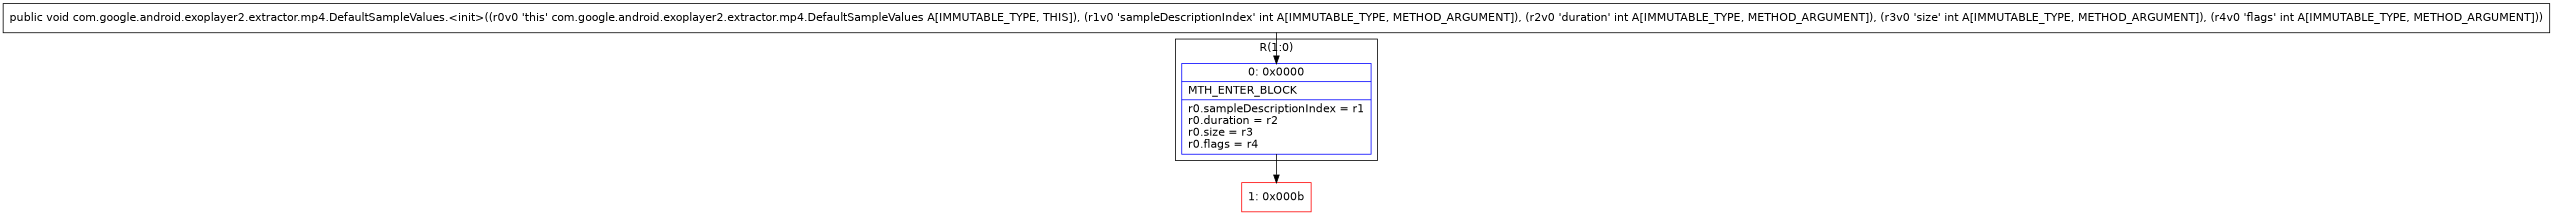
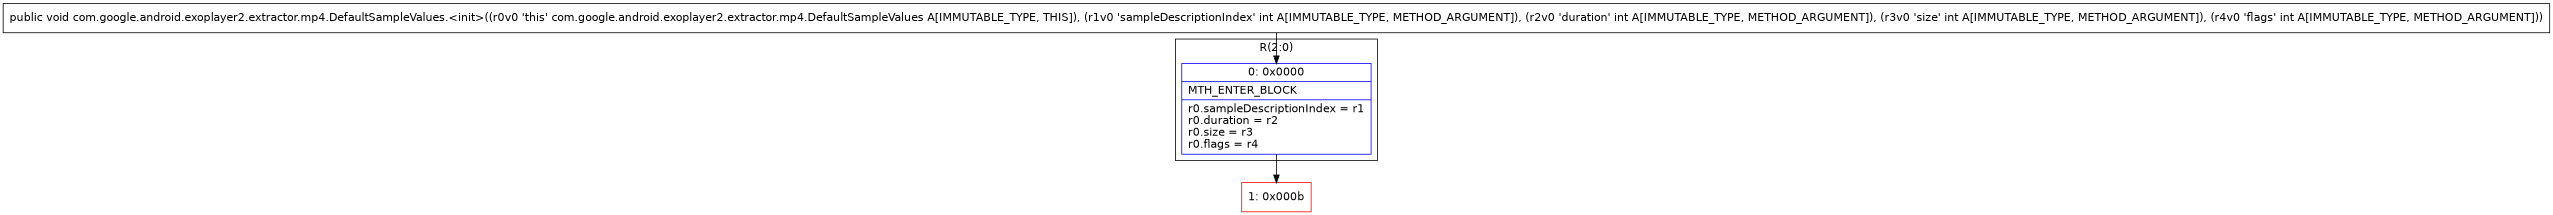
(1276, 48) -> (1276, 48)
